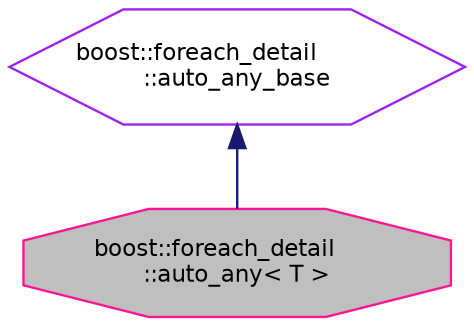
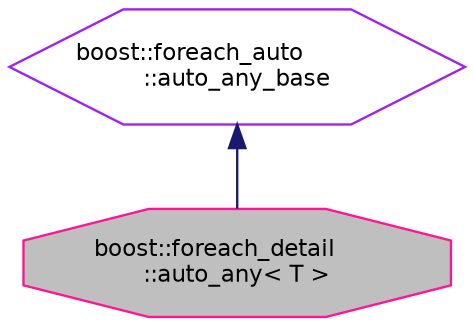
(237, 67) -> (237, 67)
